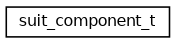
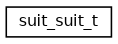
(88, 22) -> (59, 22)
